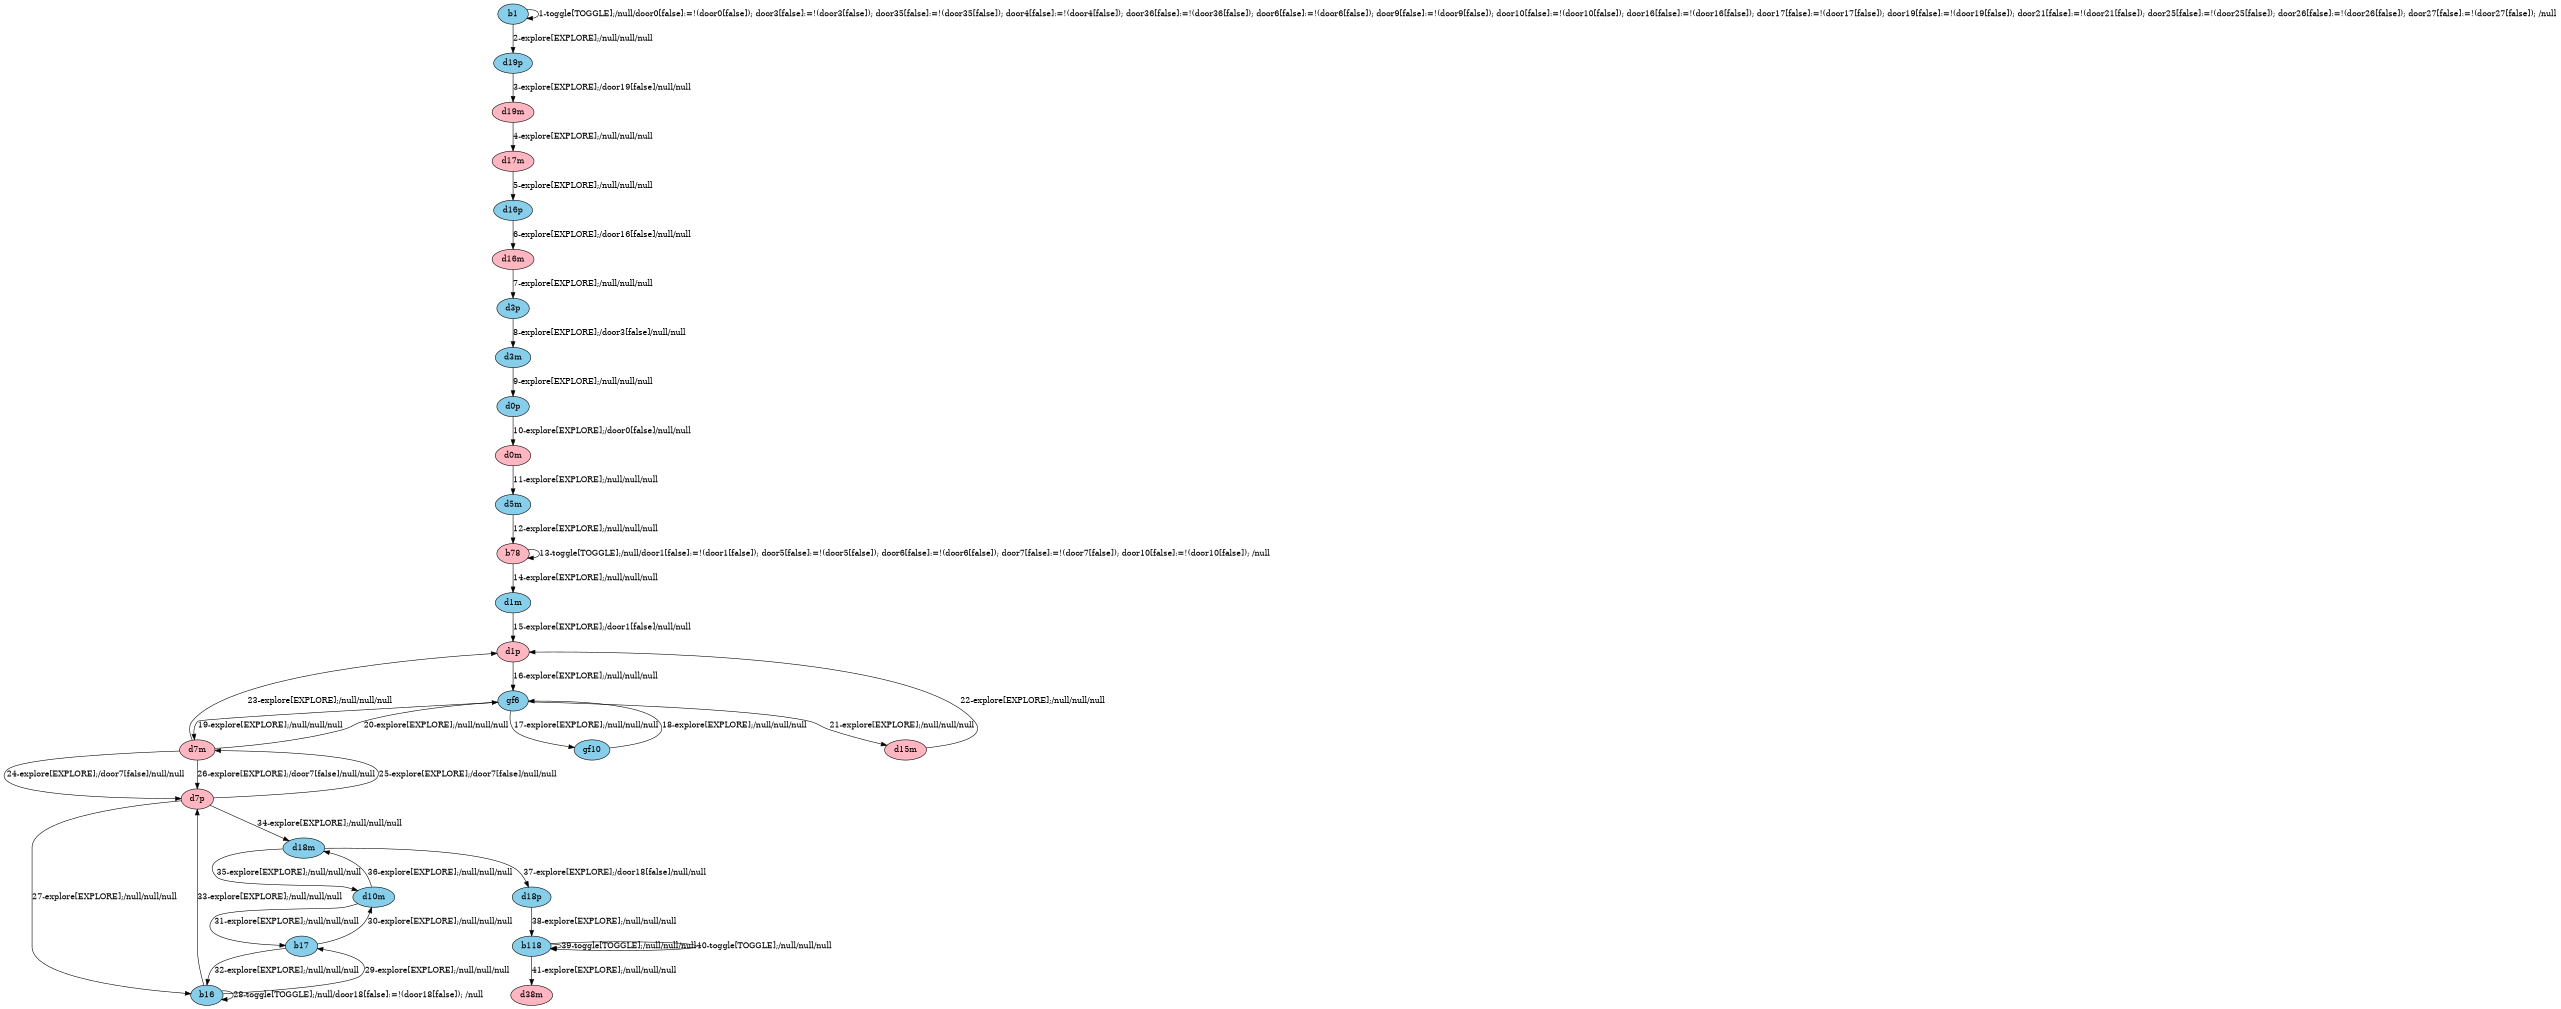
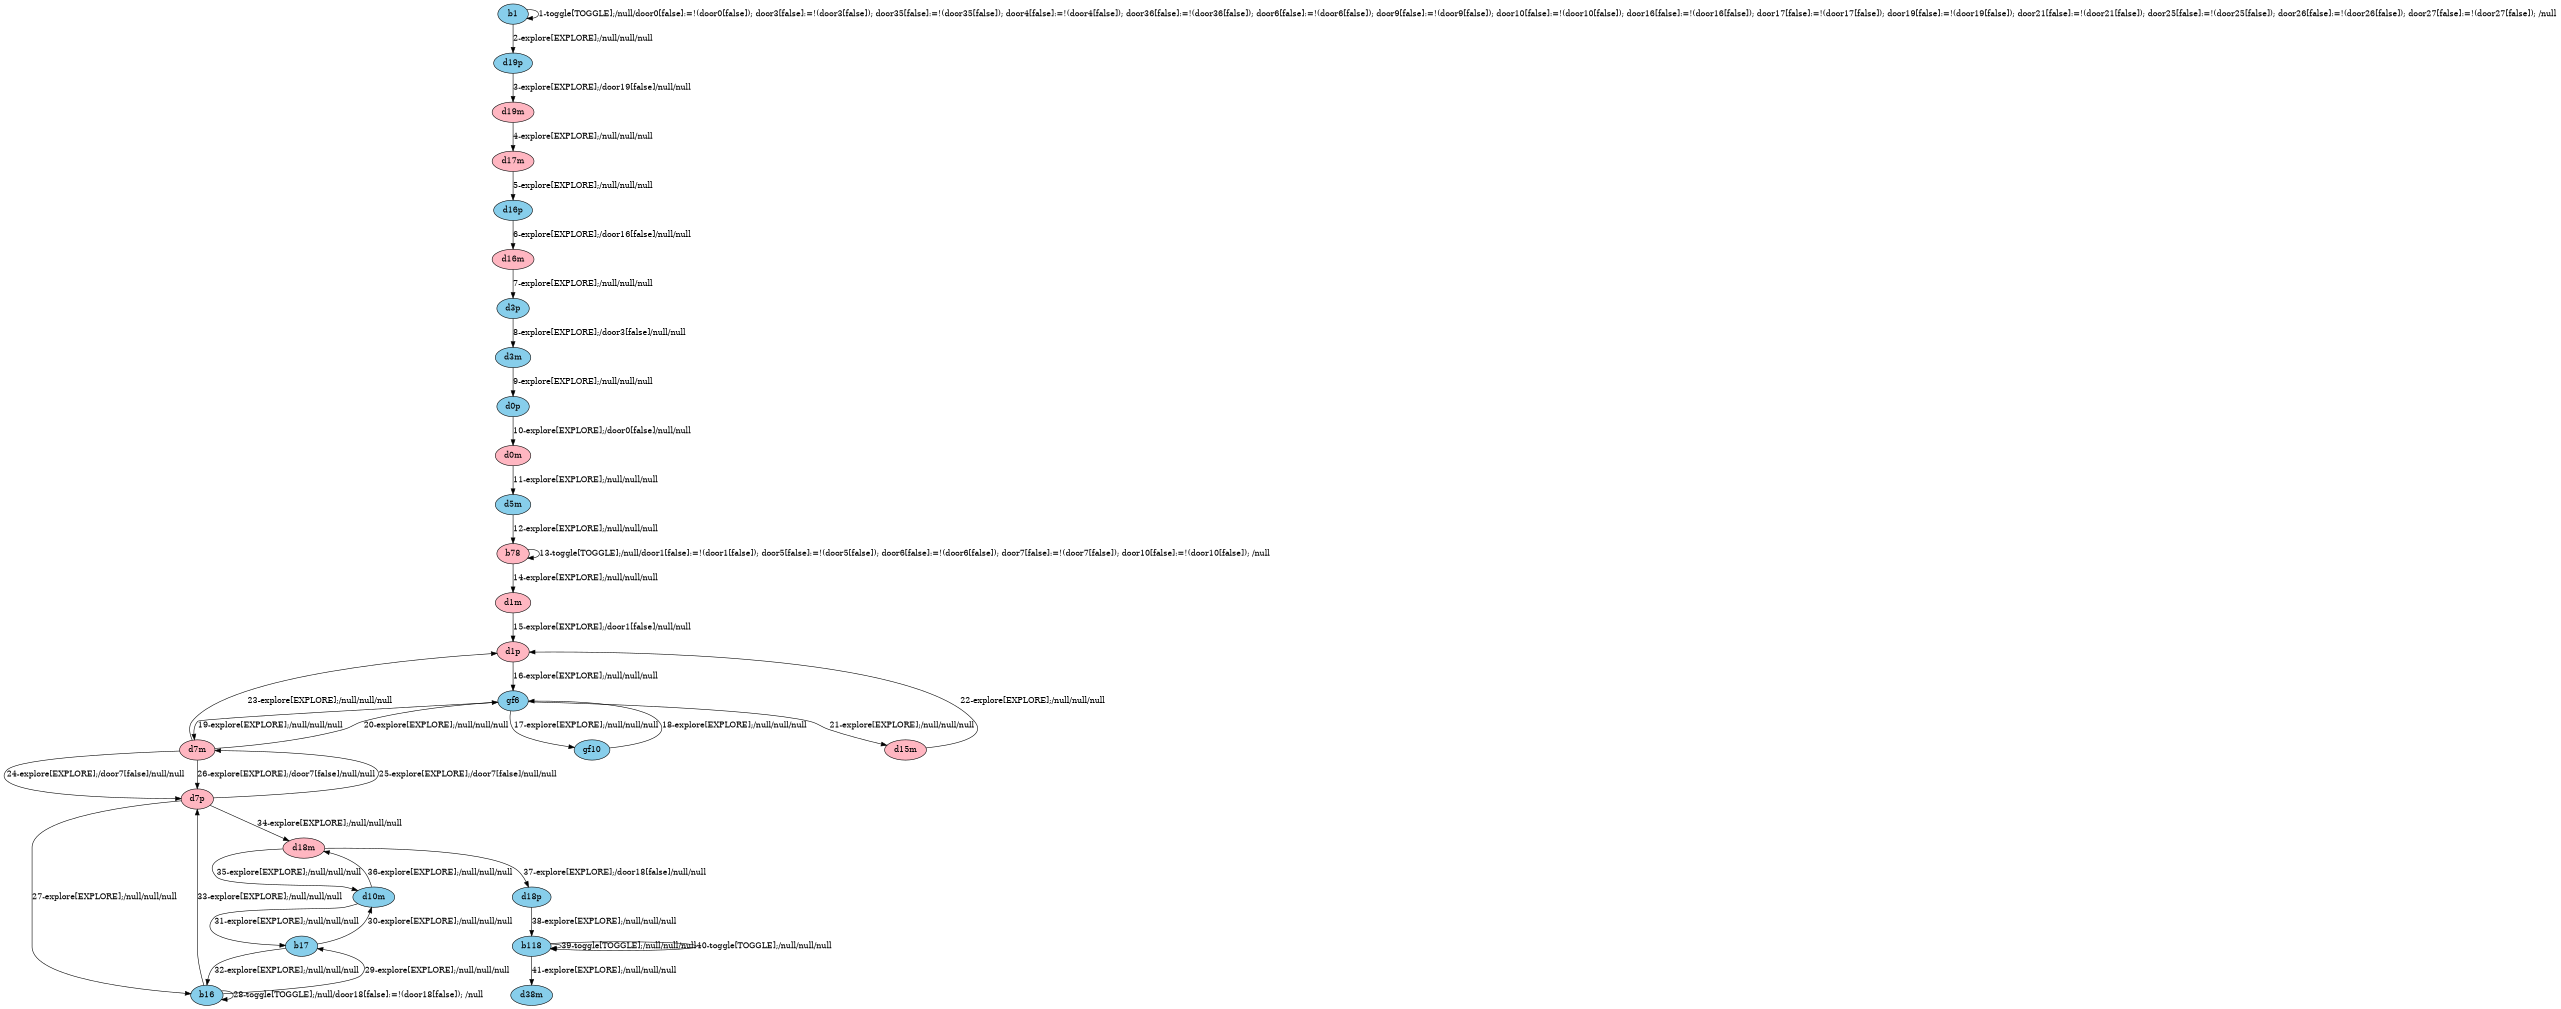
(513, 603) -> (513, 603)
(304, 848) -> (304, 848)
(532, 995) -> (532, 995)
